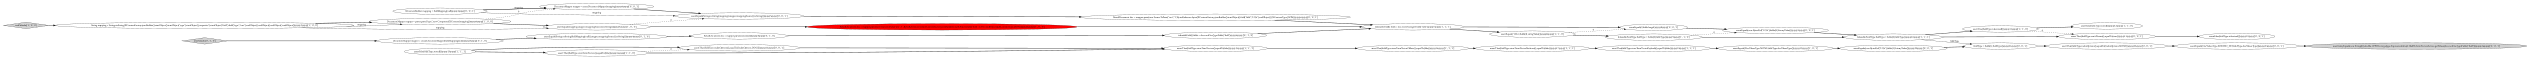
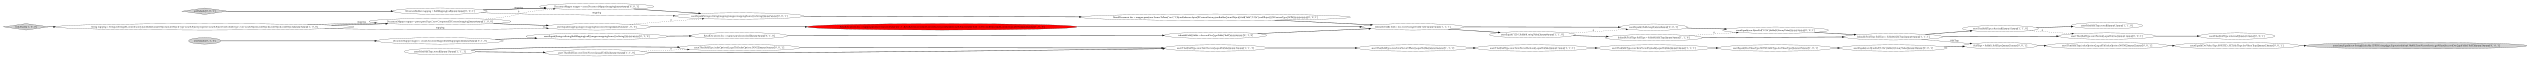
none -> (205, 11)
(205, 41) -> (205, 41)
